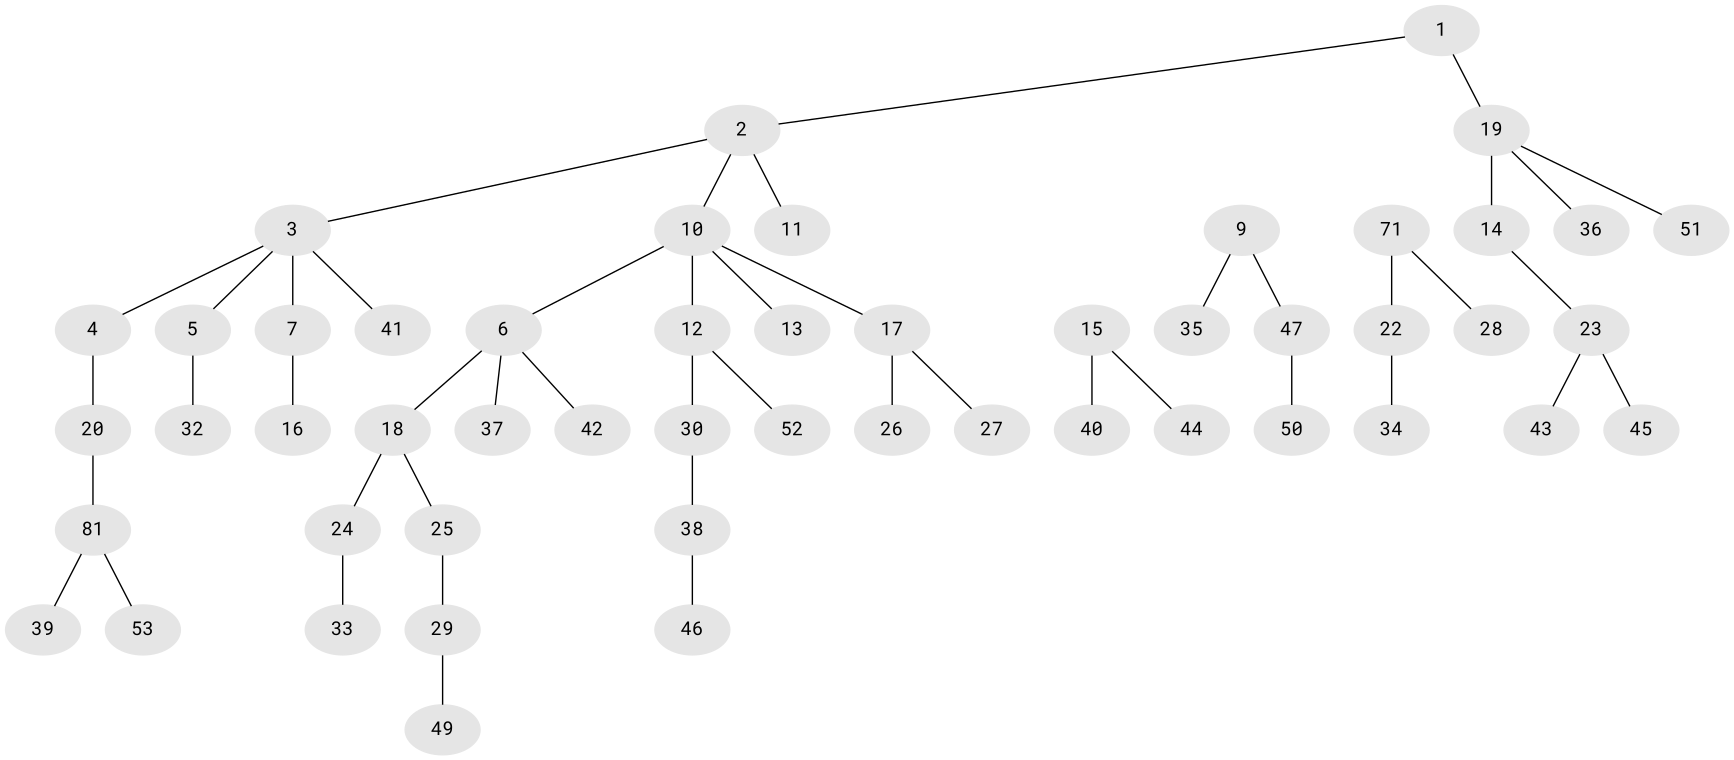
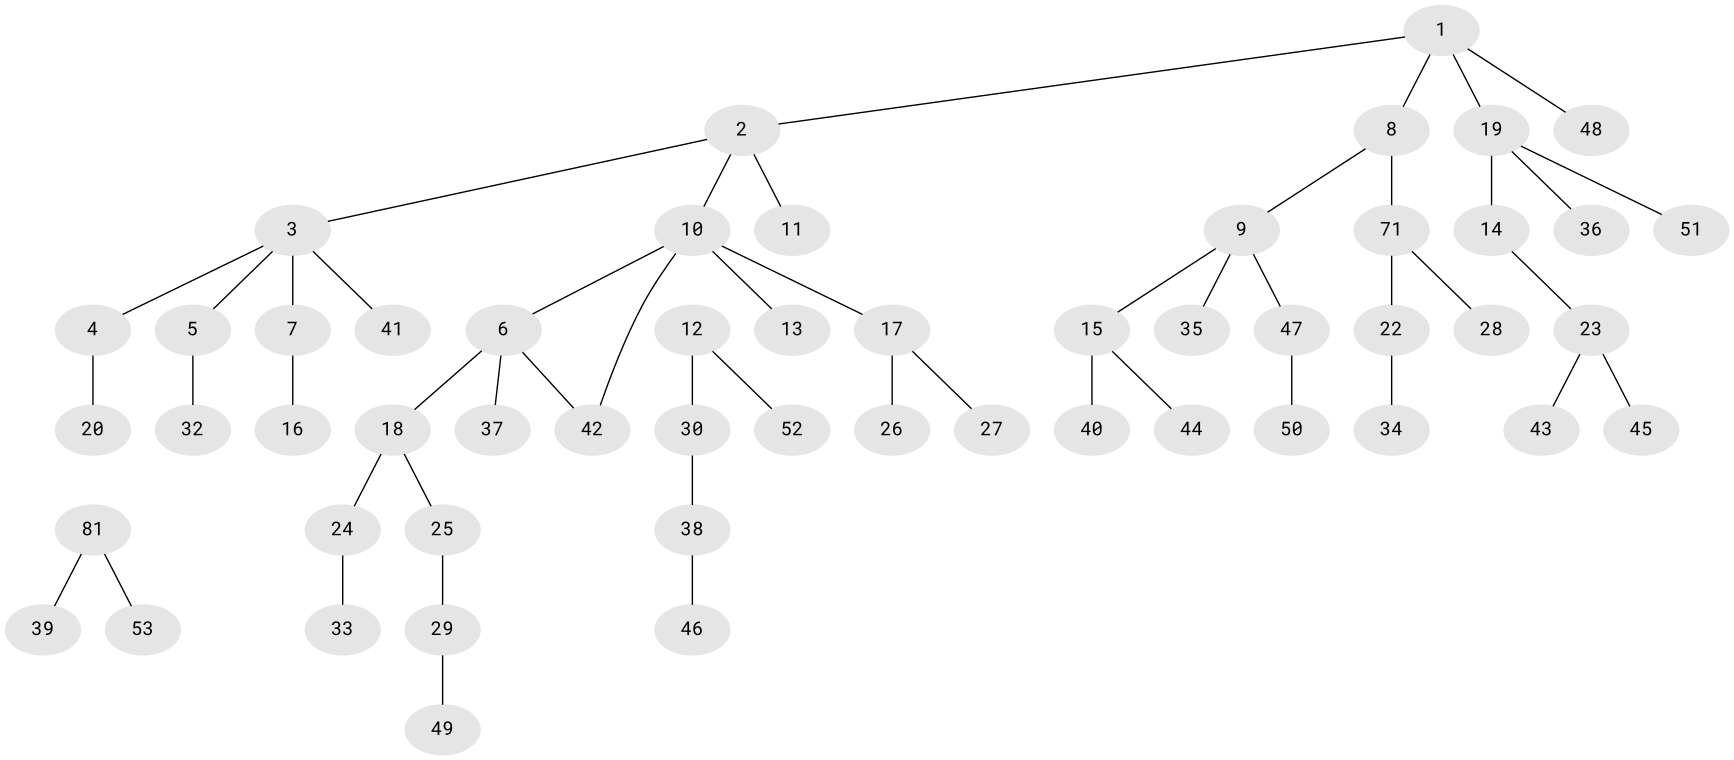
none -> (1392, 130)
none -> (1591, 130)
(692, 280) -> (632, 326)
none -> (1167, 280)
(93, 480) -> none
